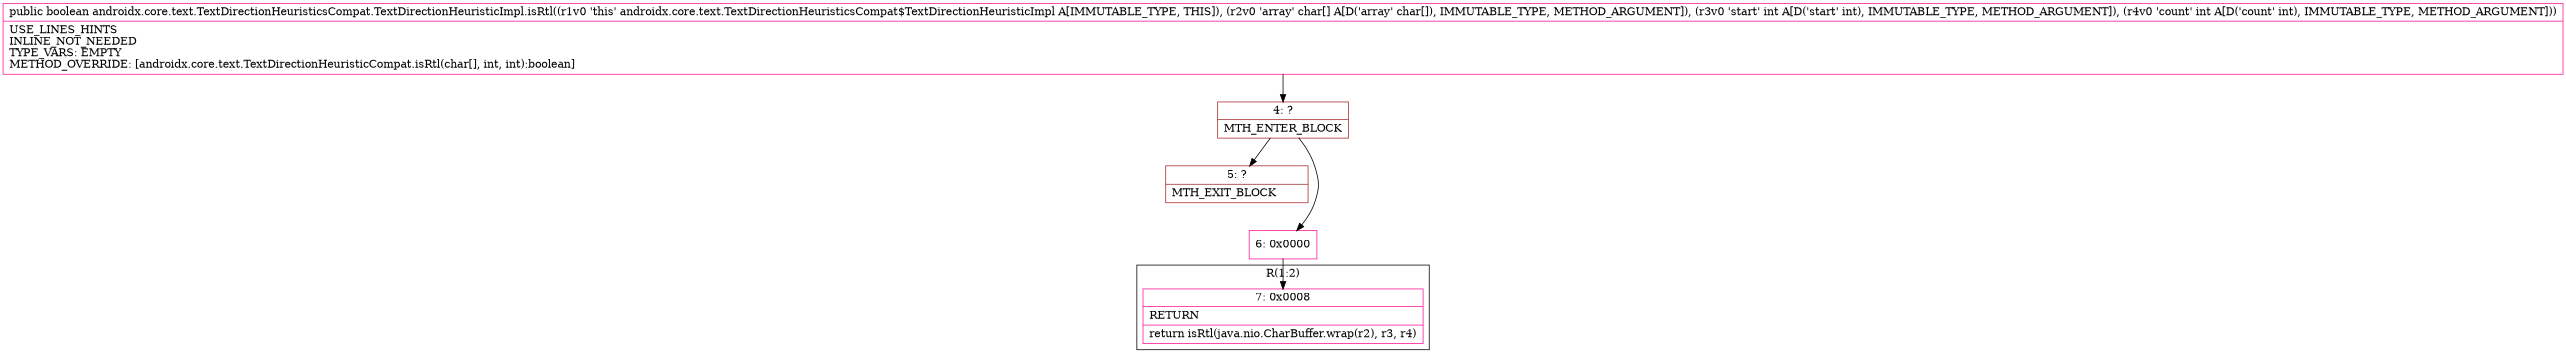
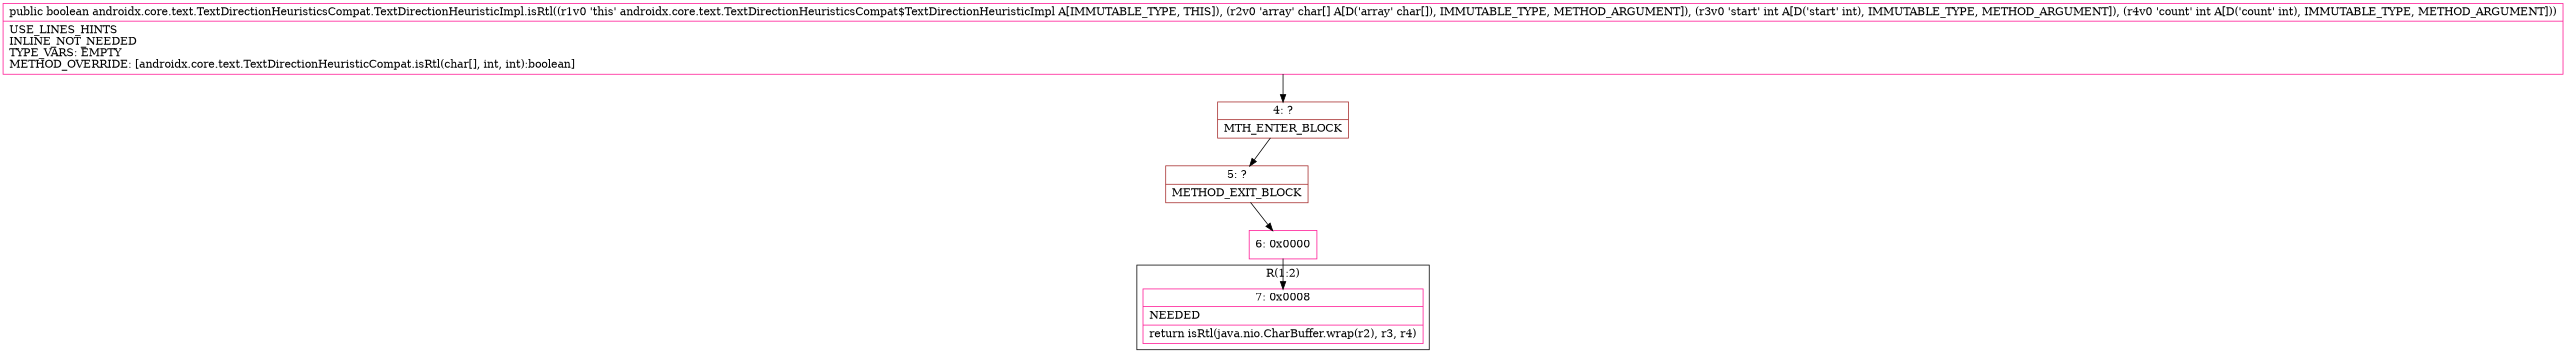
(1318, 181) -> (1259, 213)
(1224, 193) -> (1237, 193)
(1174, 315) -> (1175, 315)
